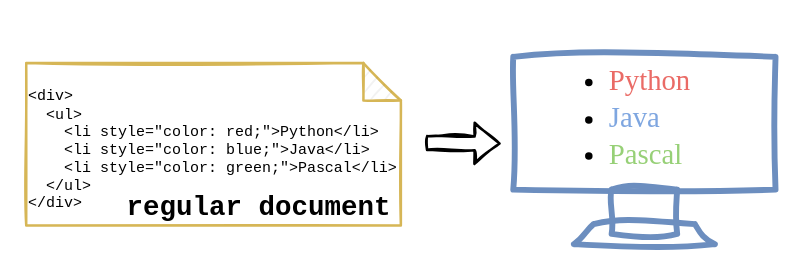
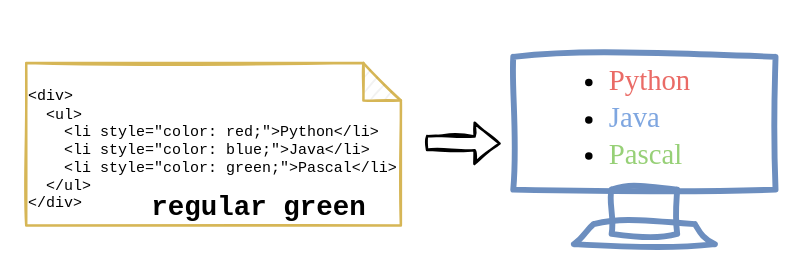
(259, 209) -> (259, 209)
